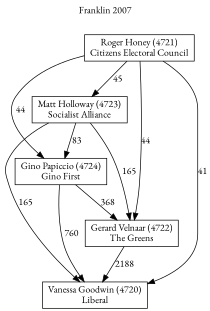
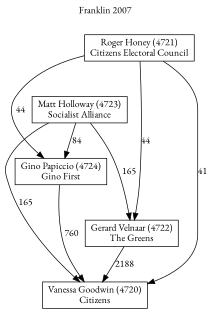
(112, 76) -> none
(77, 141) -> (77, 141)
(94, 200) -> none
(95, 295) -> (95, 295)
